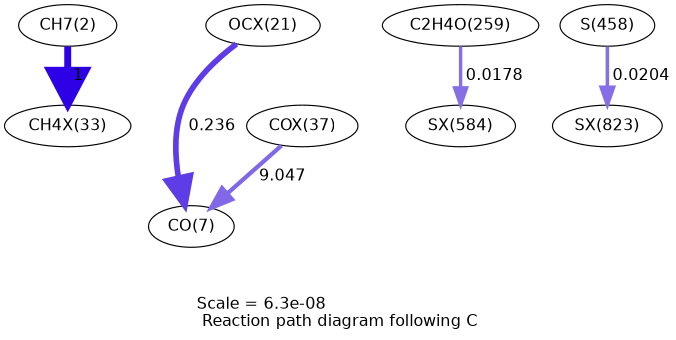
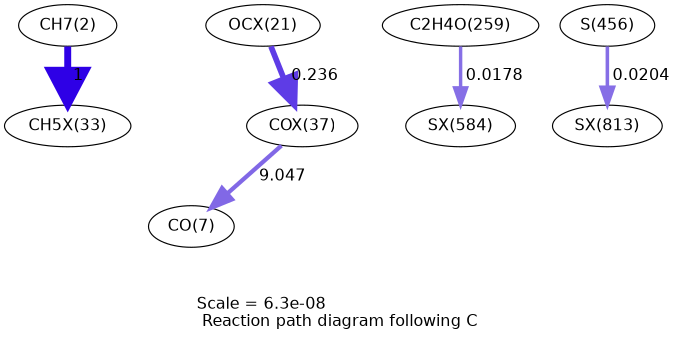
(607, 25) -> (607, 25)
(185, 101) -> (277, 63)
(68, 126) -> (68, 126)
(607, 126) -> (607, 126)
